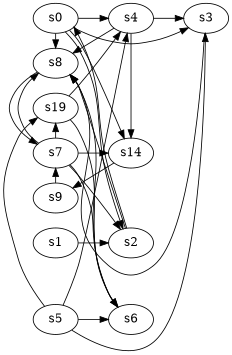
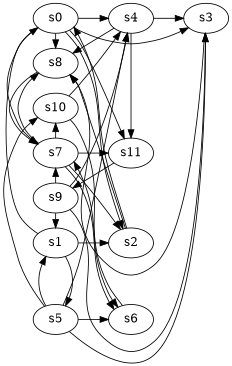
none -> (7, 81)
(56, 108) -> (56, 108)
none -> (105, 117)
none -> (6, 135)
(131, 153) -> (131, 153)
(96, 160) -> (95, 240)
none -> (56, 216)
none -> (71, 270)
none -> (39, 285)
none -> (165, 326)
